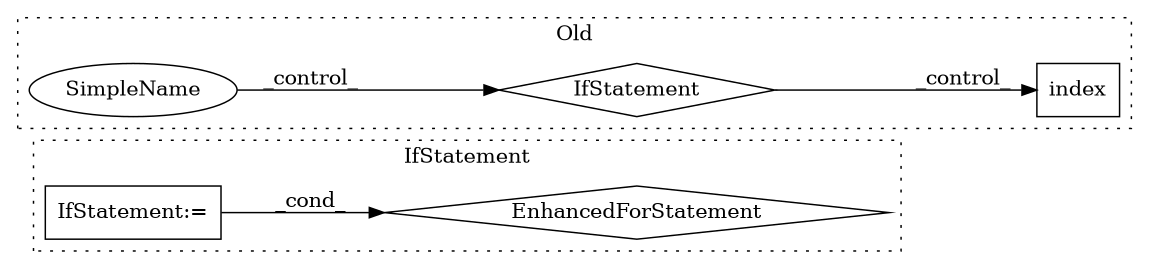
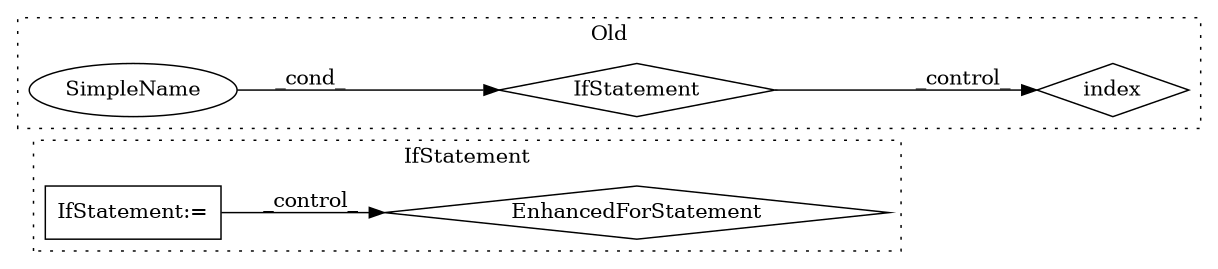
(311, 79) -> (311, 79)
(1078, 90) -> (1113, 90)
(311, 202) -> (311, 202)
